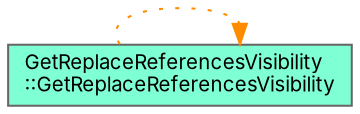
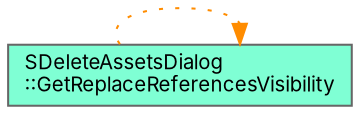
(180, 75) -> (180, 75)
